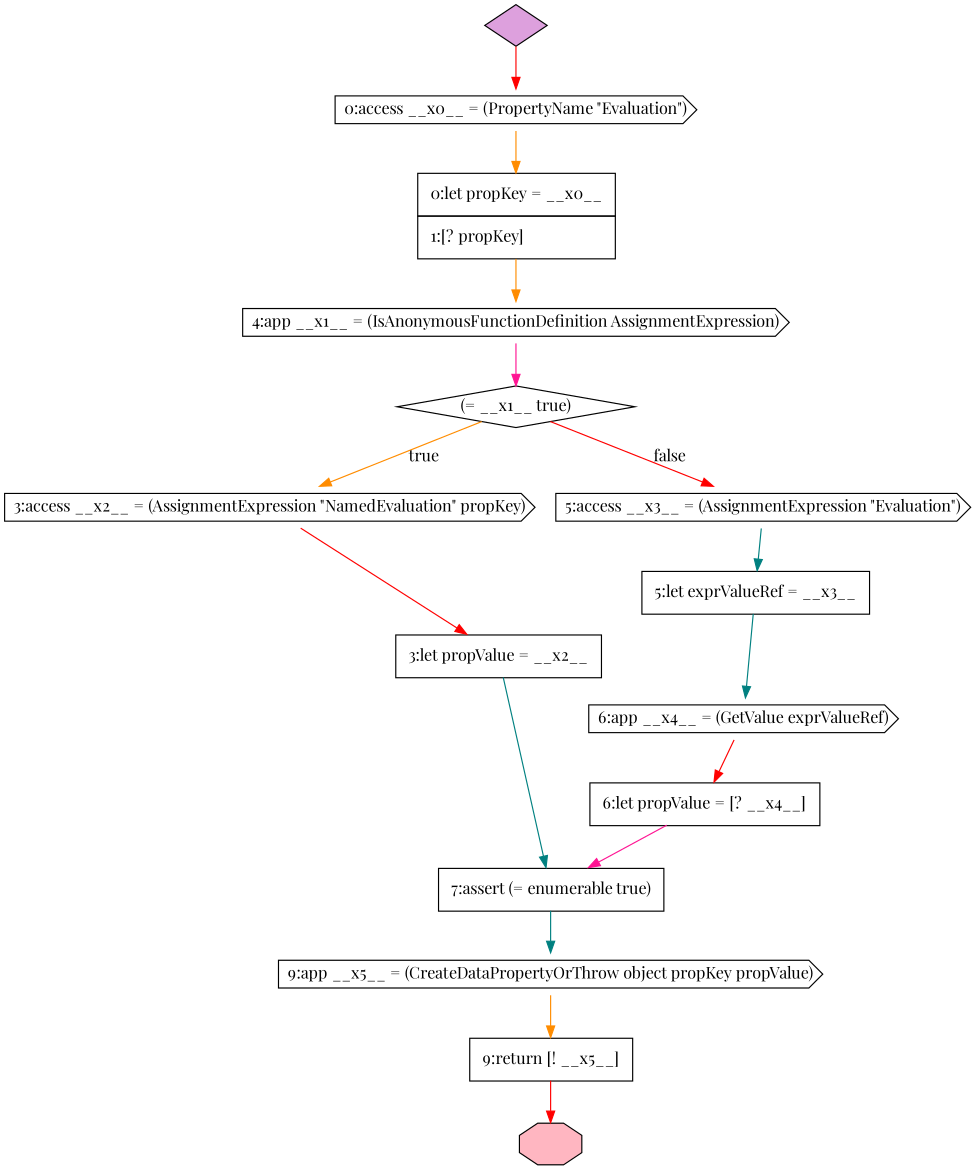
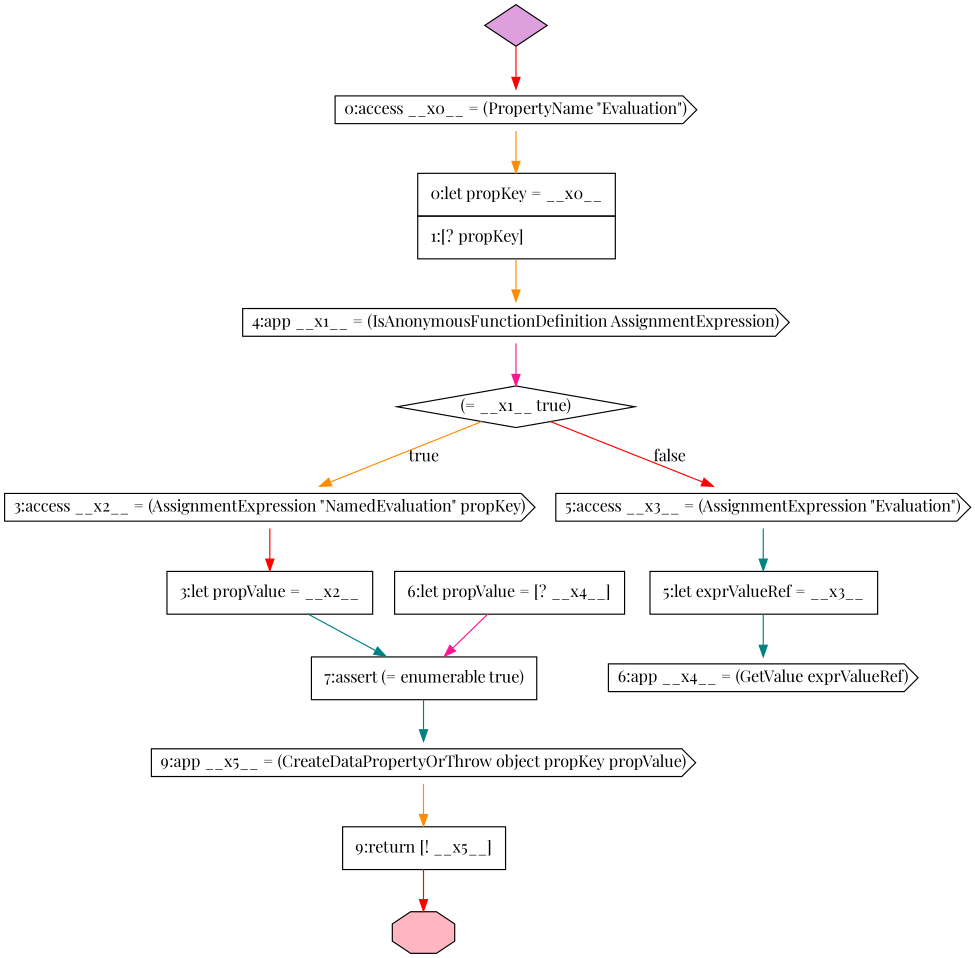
(727, 756) -> none
